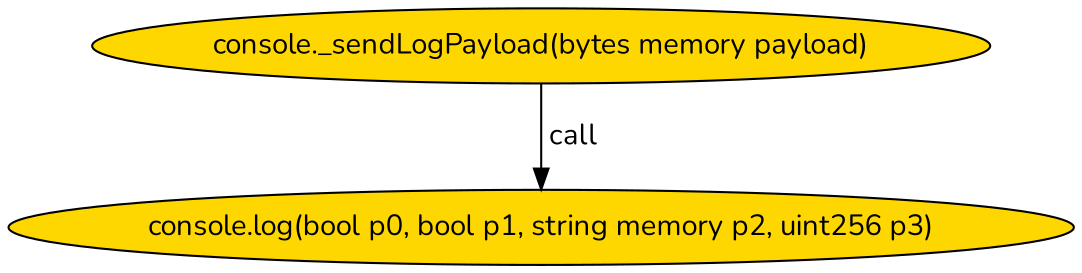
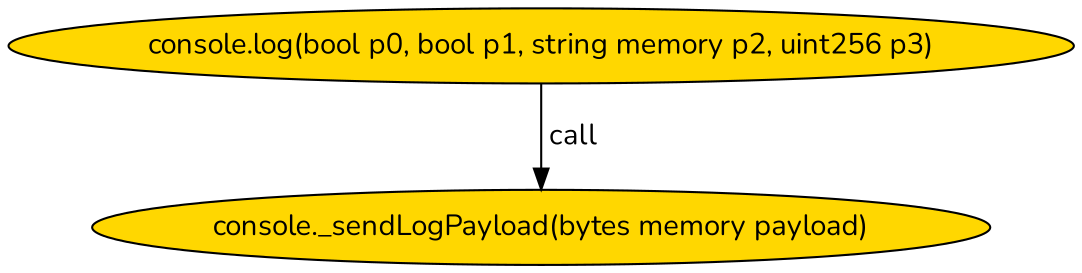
(541, 126) -> (541, 126)
